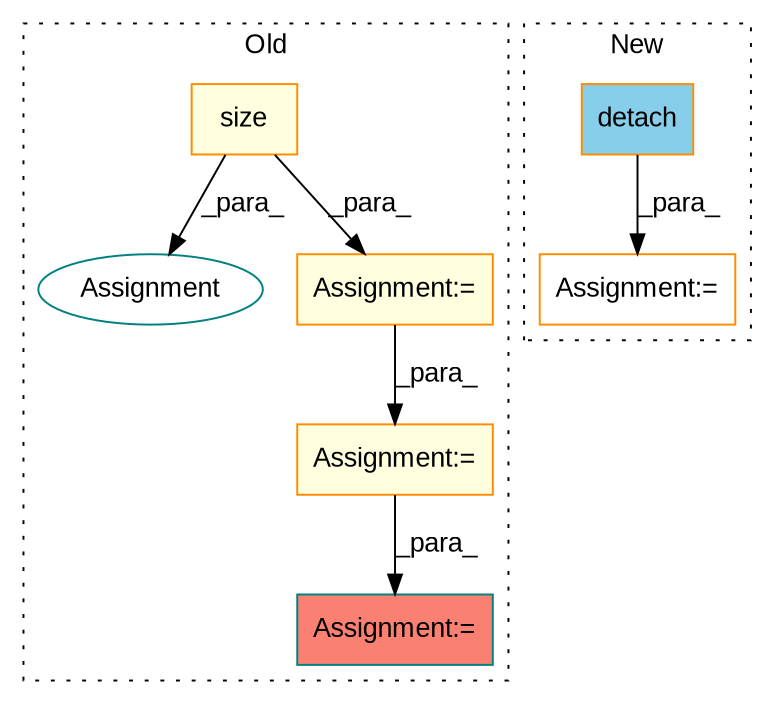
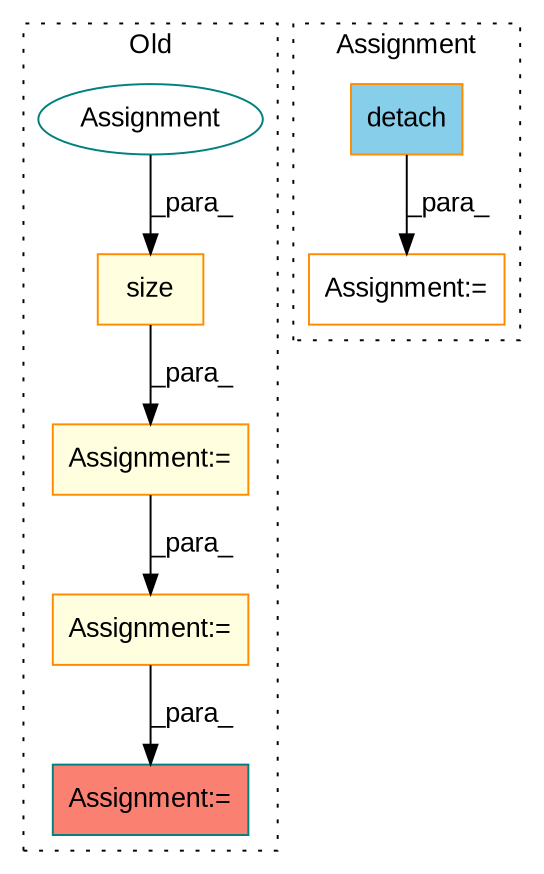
(638, 46) -> (407, 46)
(202, 196) -> (151, 195)
